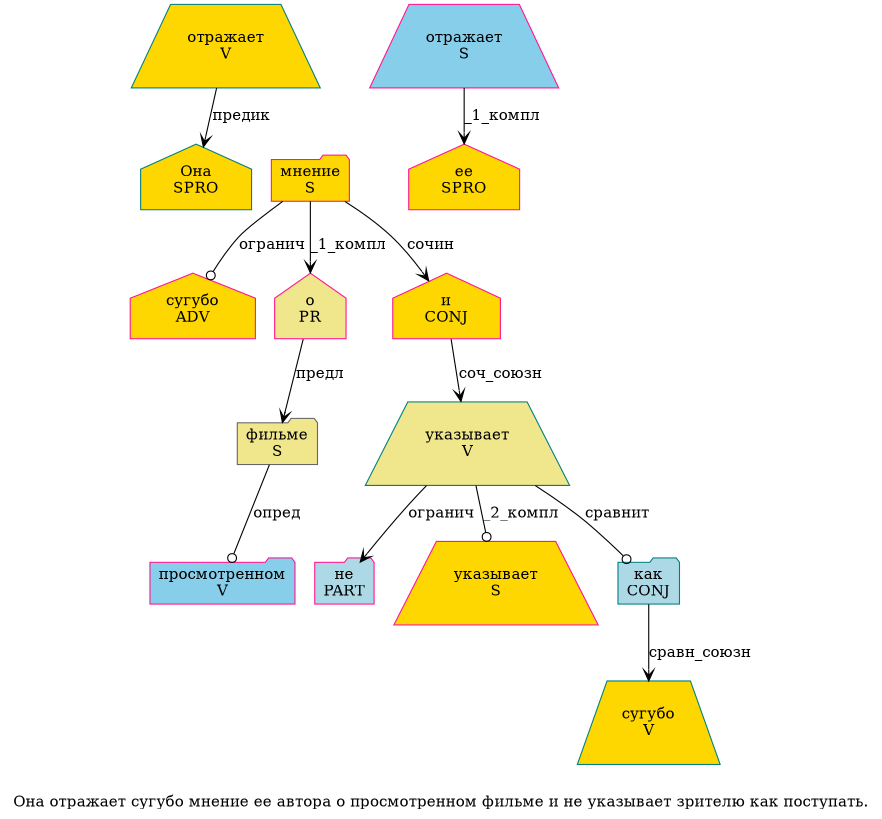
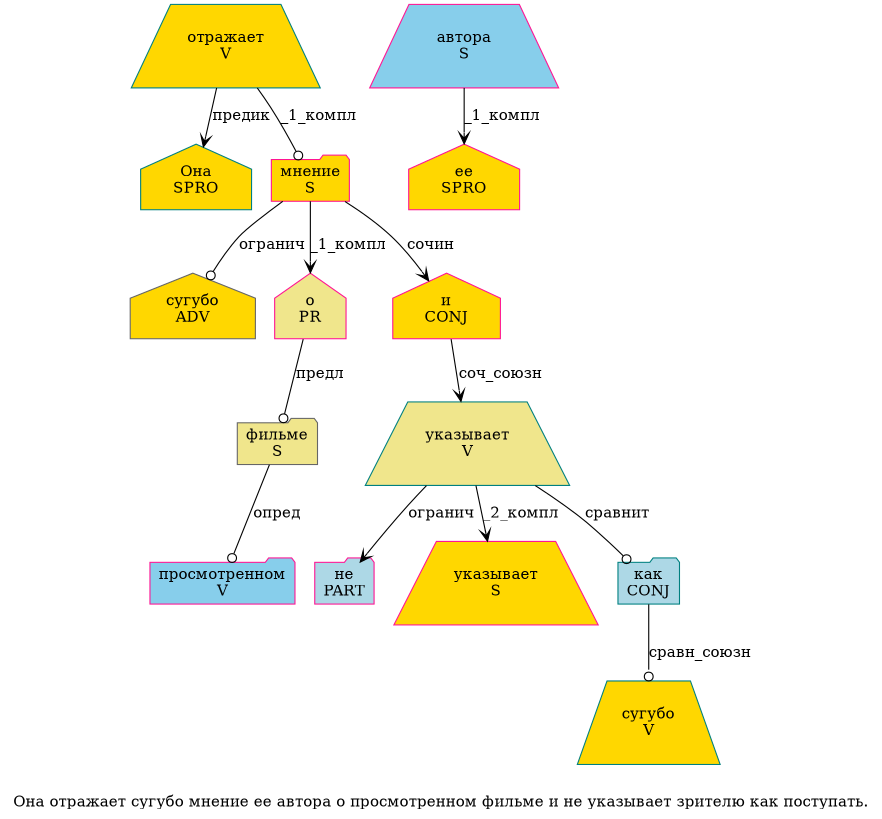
(464, 46) -> (464, 46)
none -> (278, 119)
(193, 309) -> (193, 309)
(294, 377) -> (294, 377)
(481, 509) -> (481, 509)
(649, 637) -> (649, 637)
